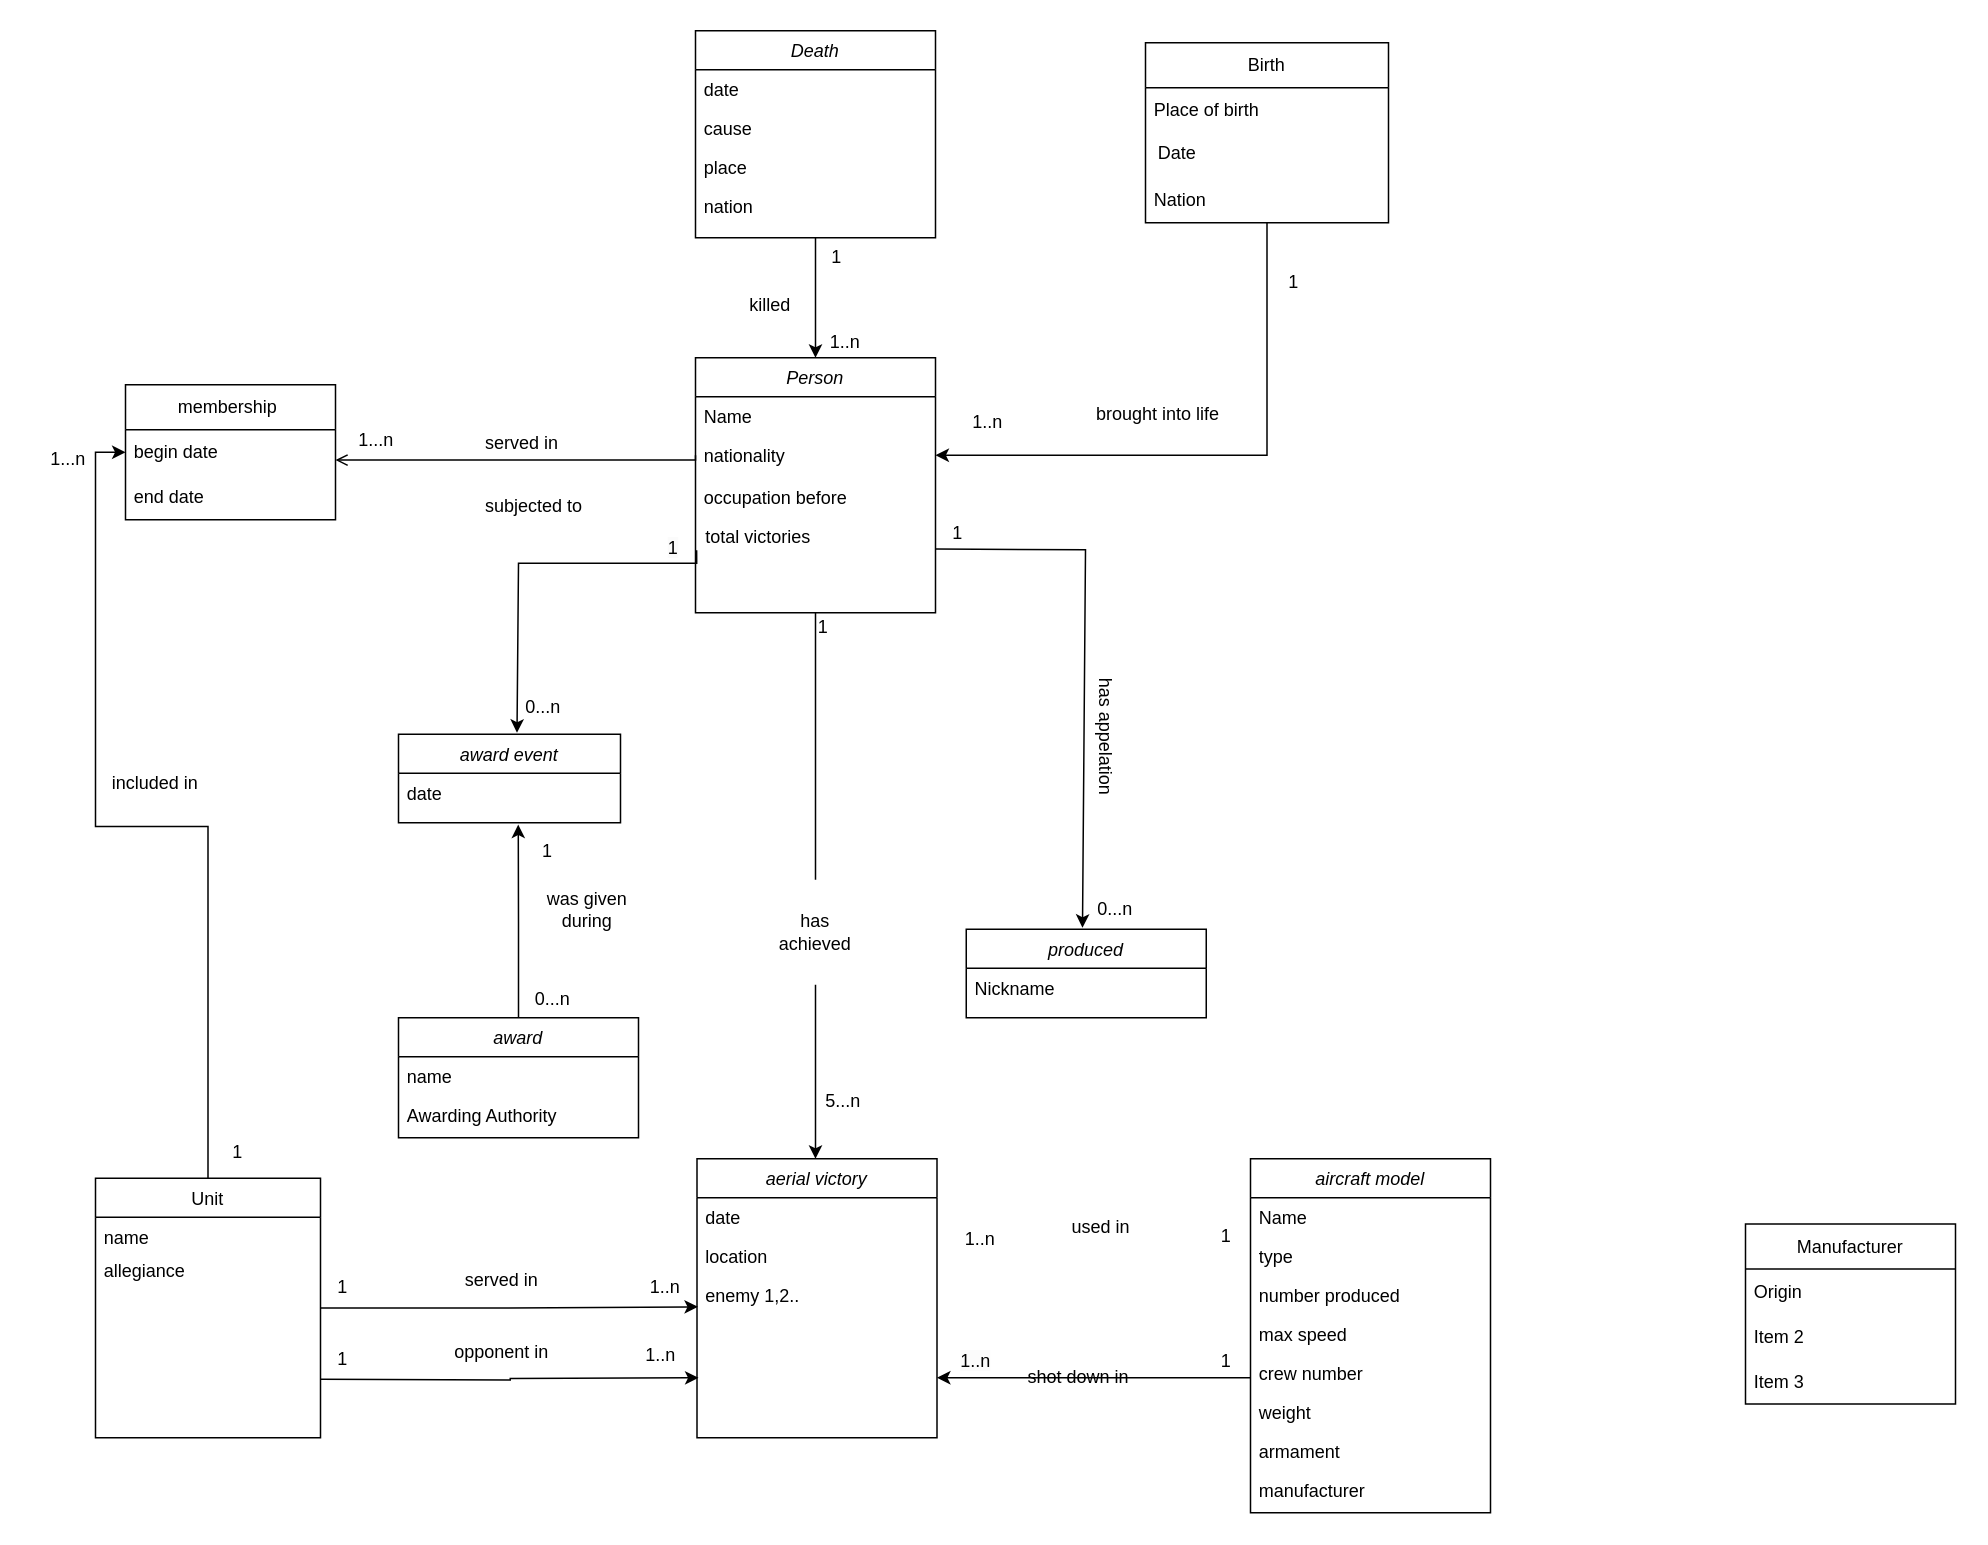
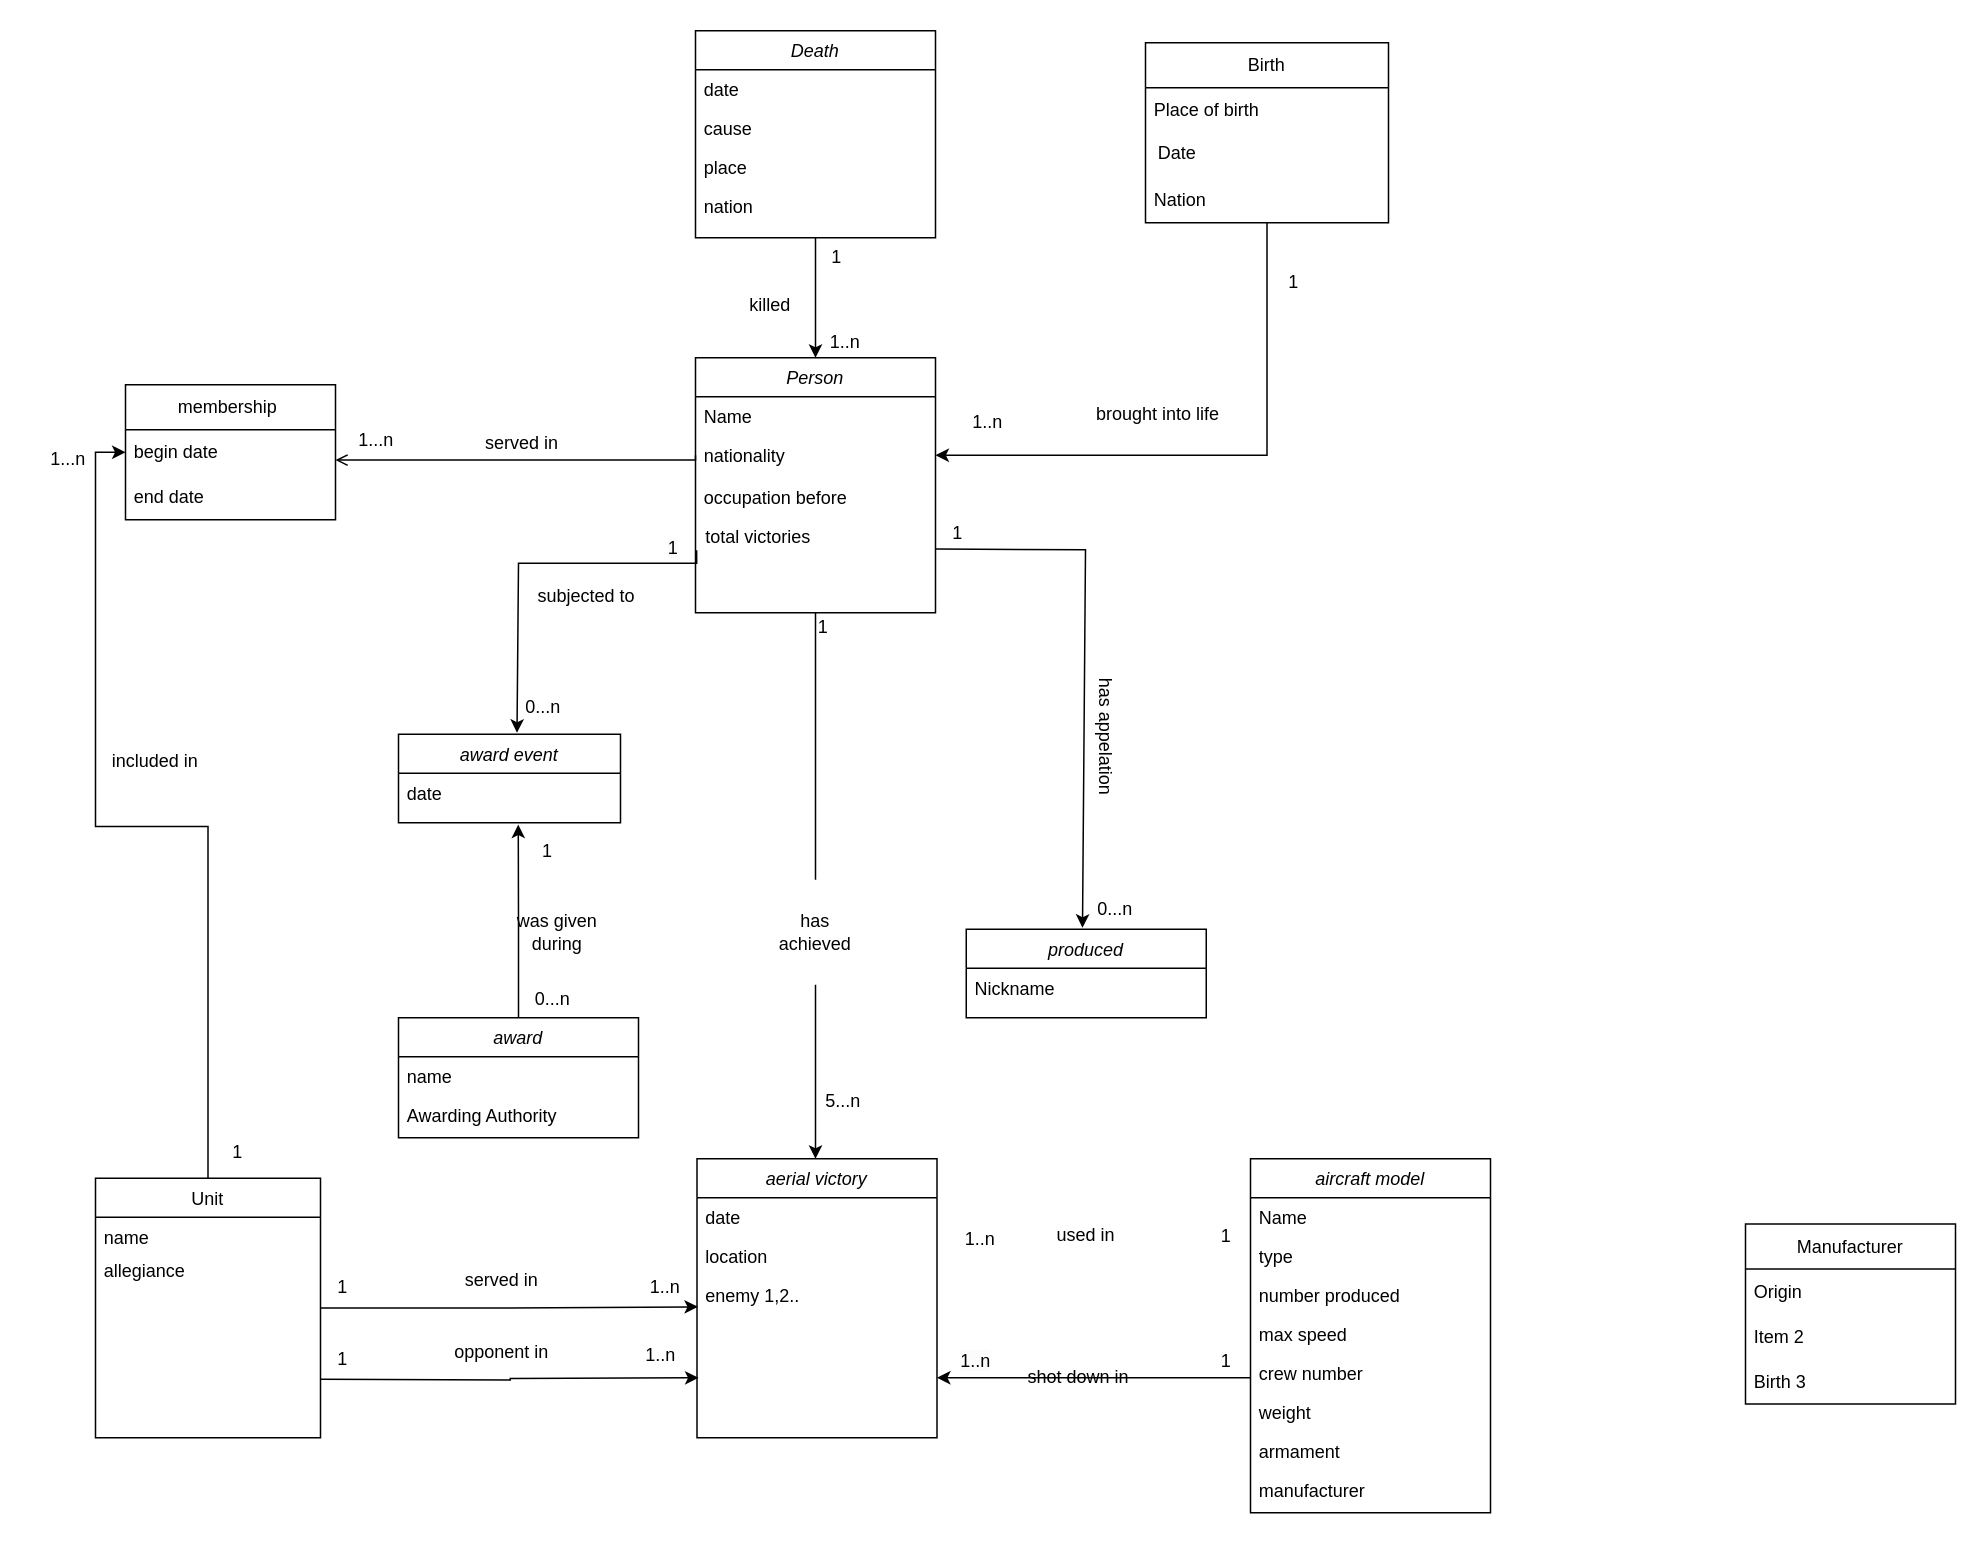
(534, 506) -> (587, 596)
(155, 784) -> (155, 761)
(587, 910) -> (557, 932)
(1101, 1228) -> (1086, 1235)
(1782, 1382) -> (1785, 1382)
